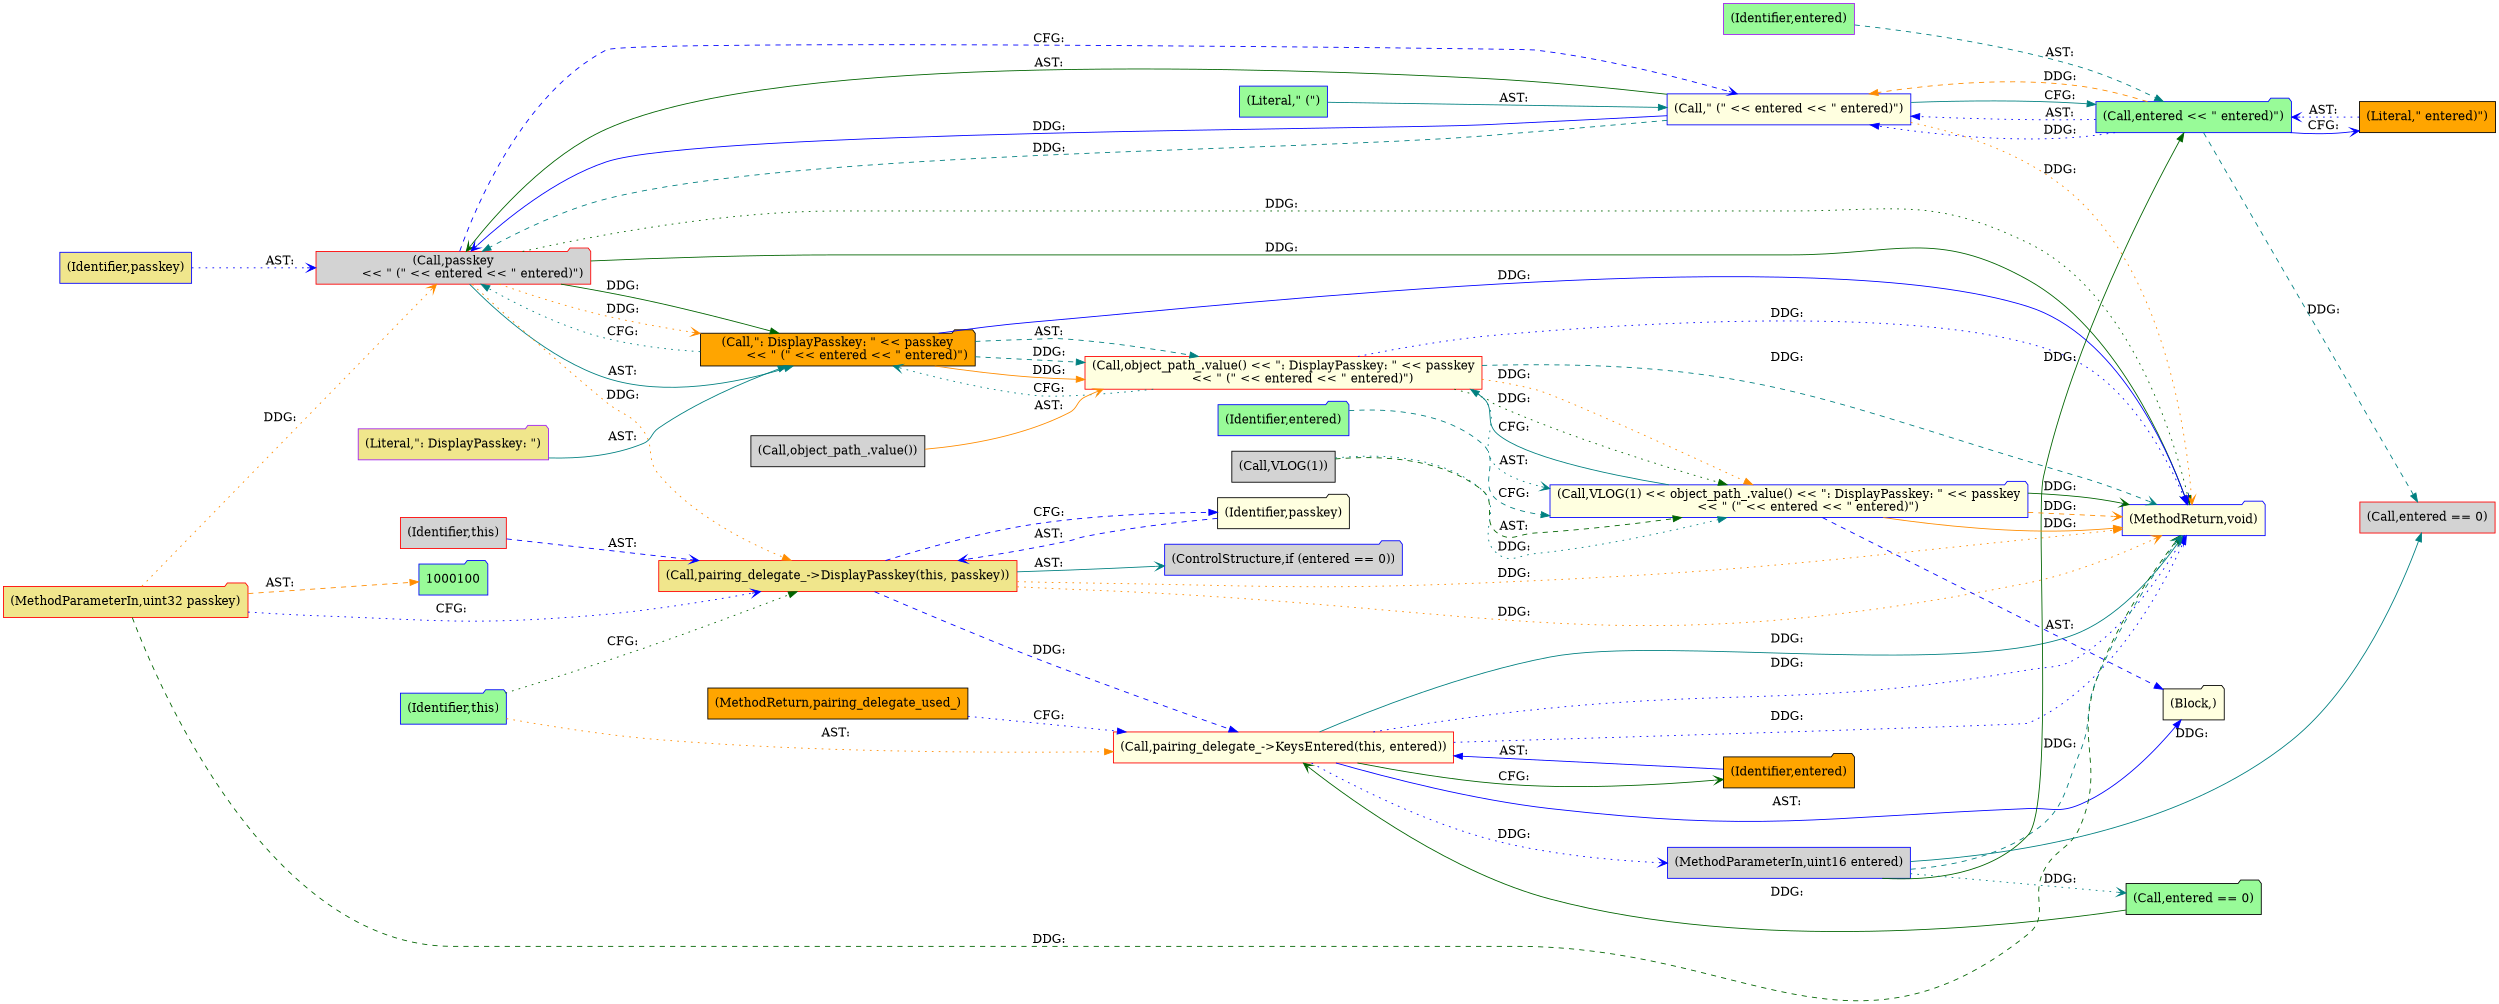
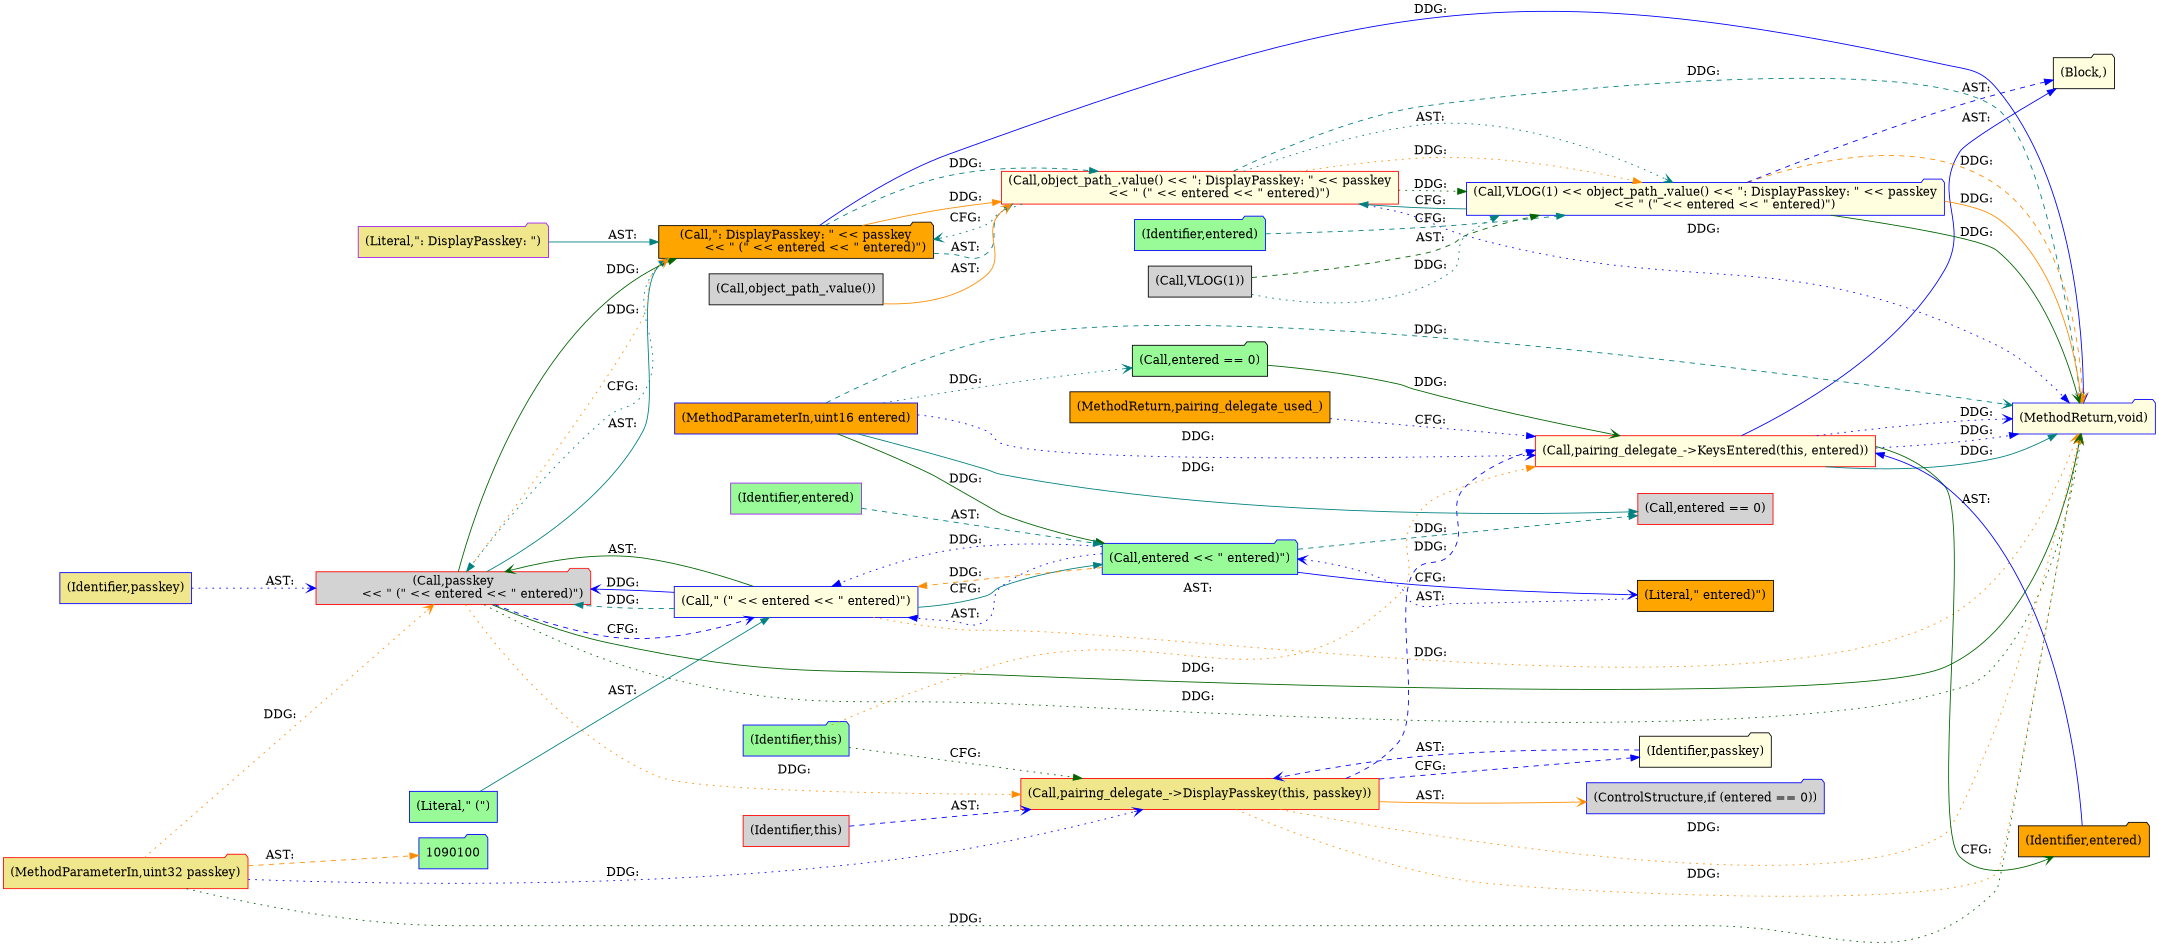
(1086, 569) -> (1479, 803)
(453, 580) -> (453, 853)
(453, 609) -> (625, 873)
(1479, 836) -> (1218, 457)
(1789, 863) -> (796, 418)
(1225, 946) -> (1325, 926)
